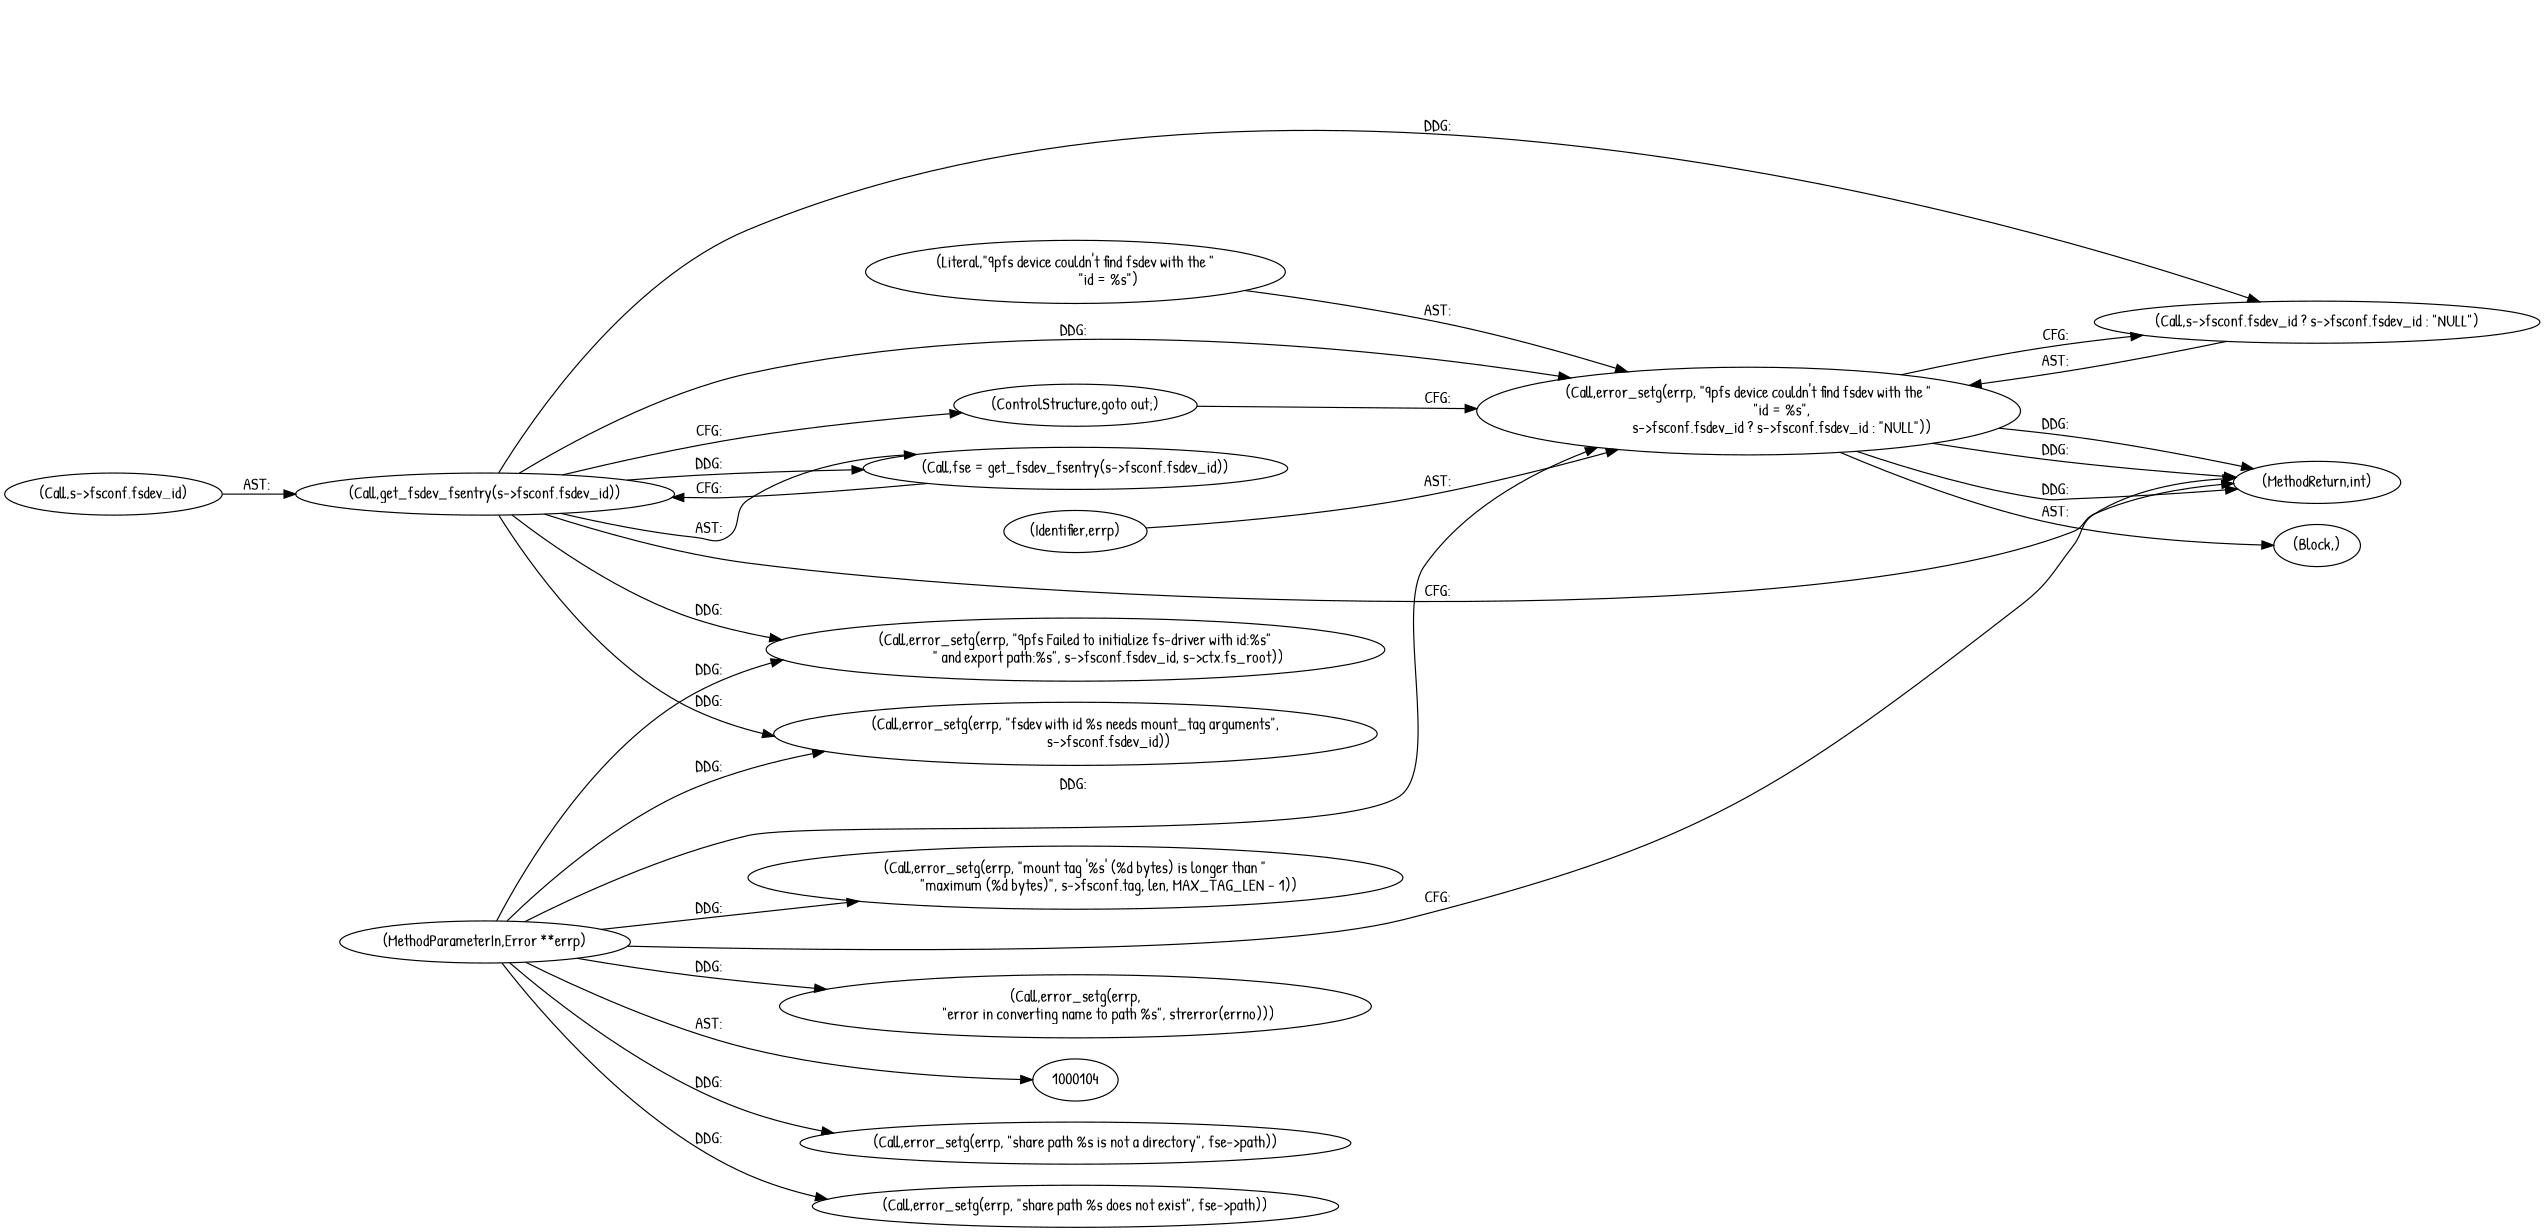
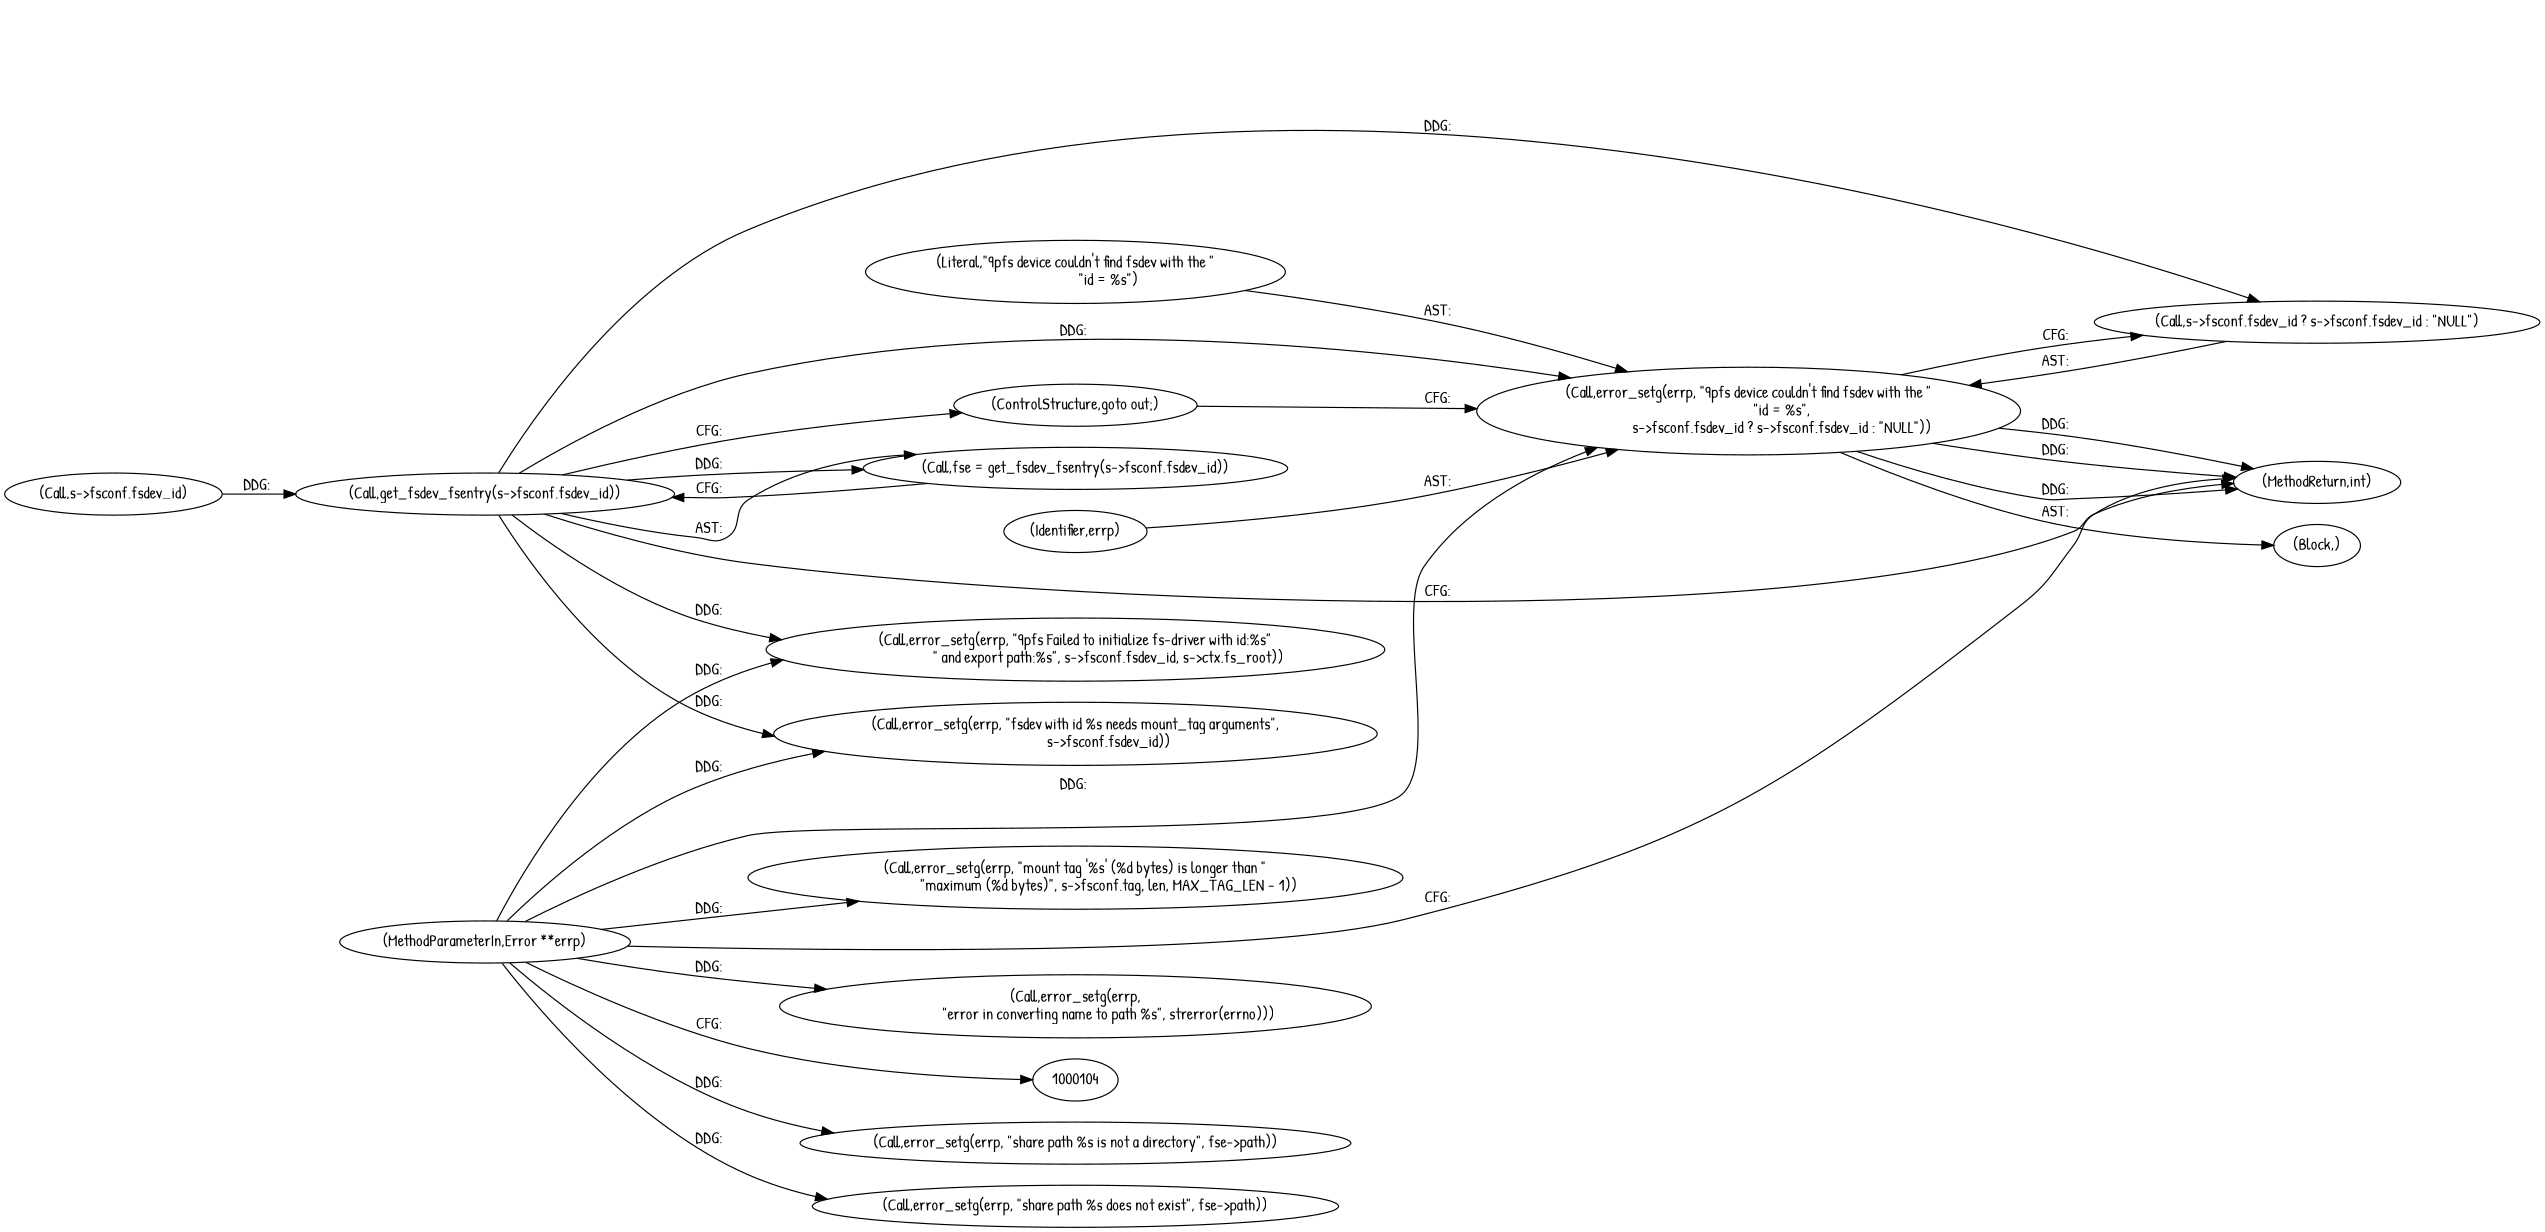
(259, 485) -> (259, 485)
(711, 1024) -> (711, 1024)
